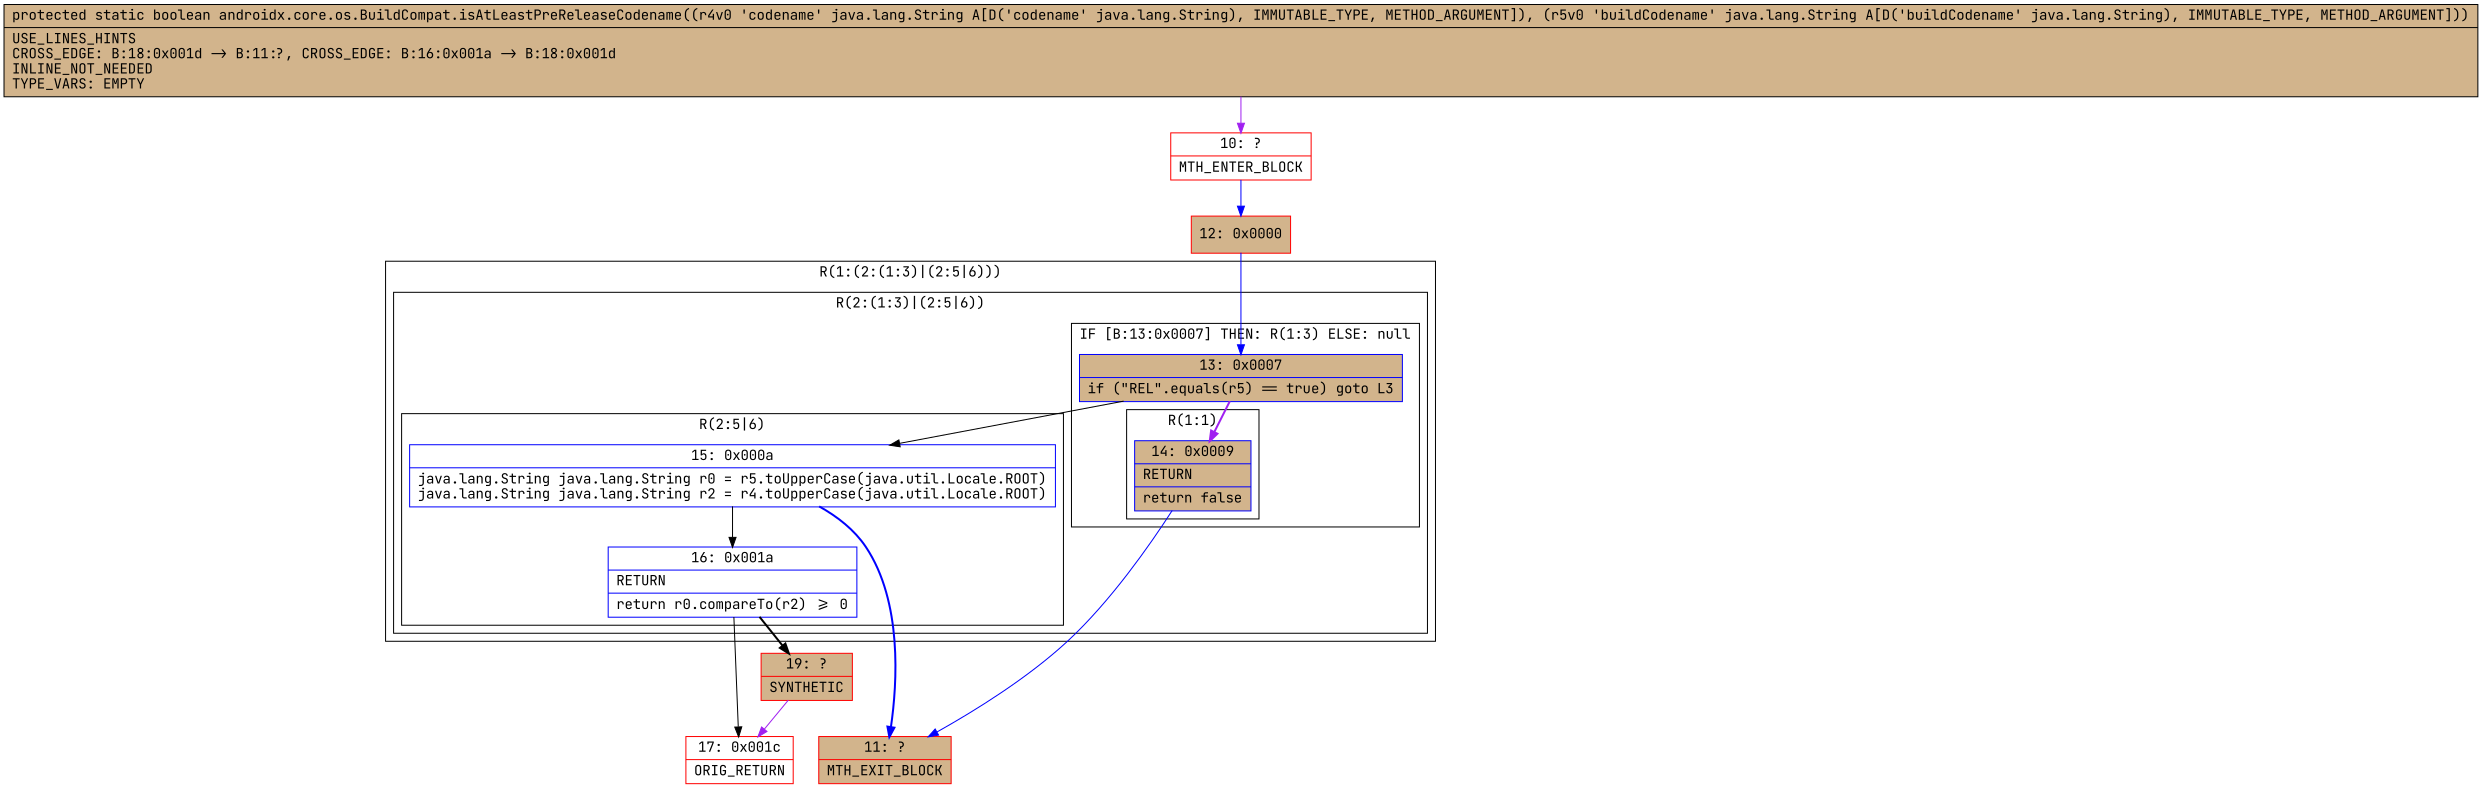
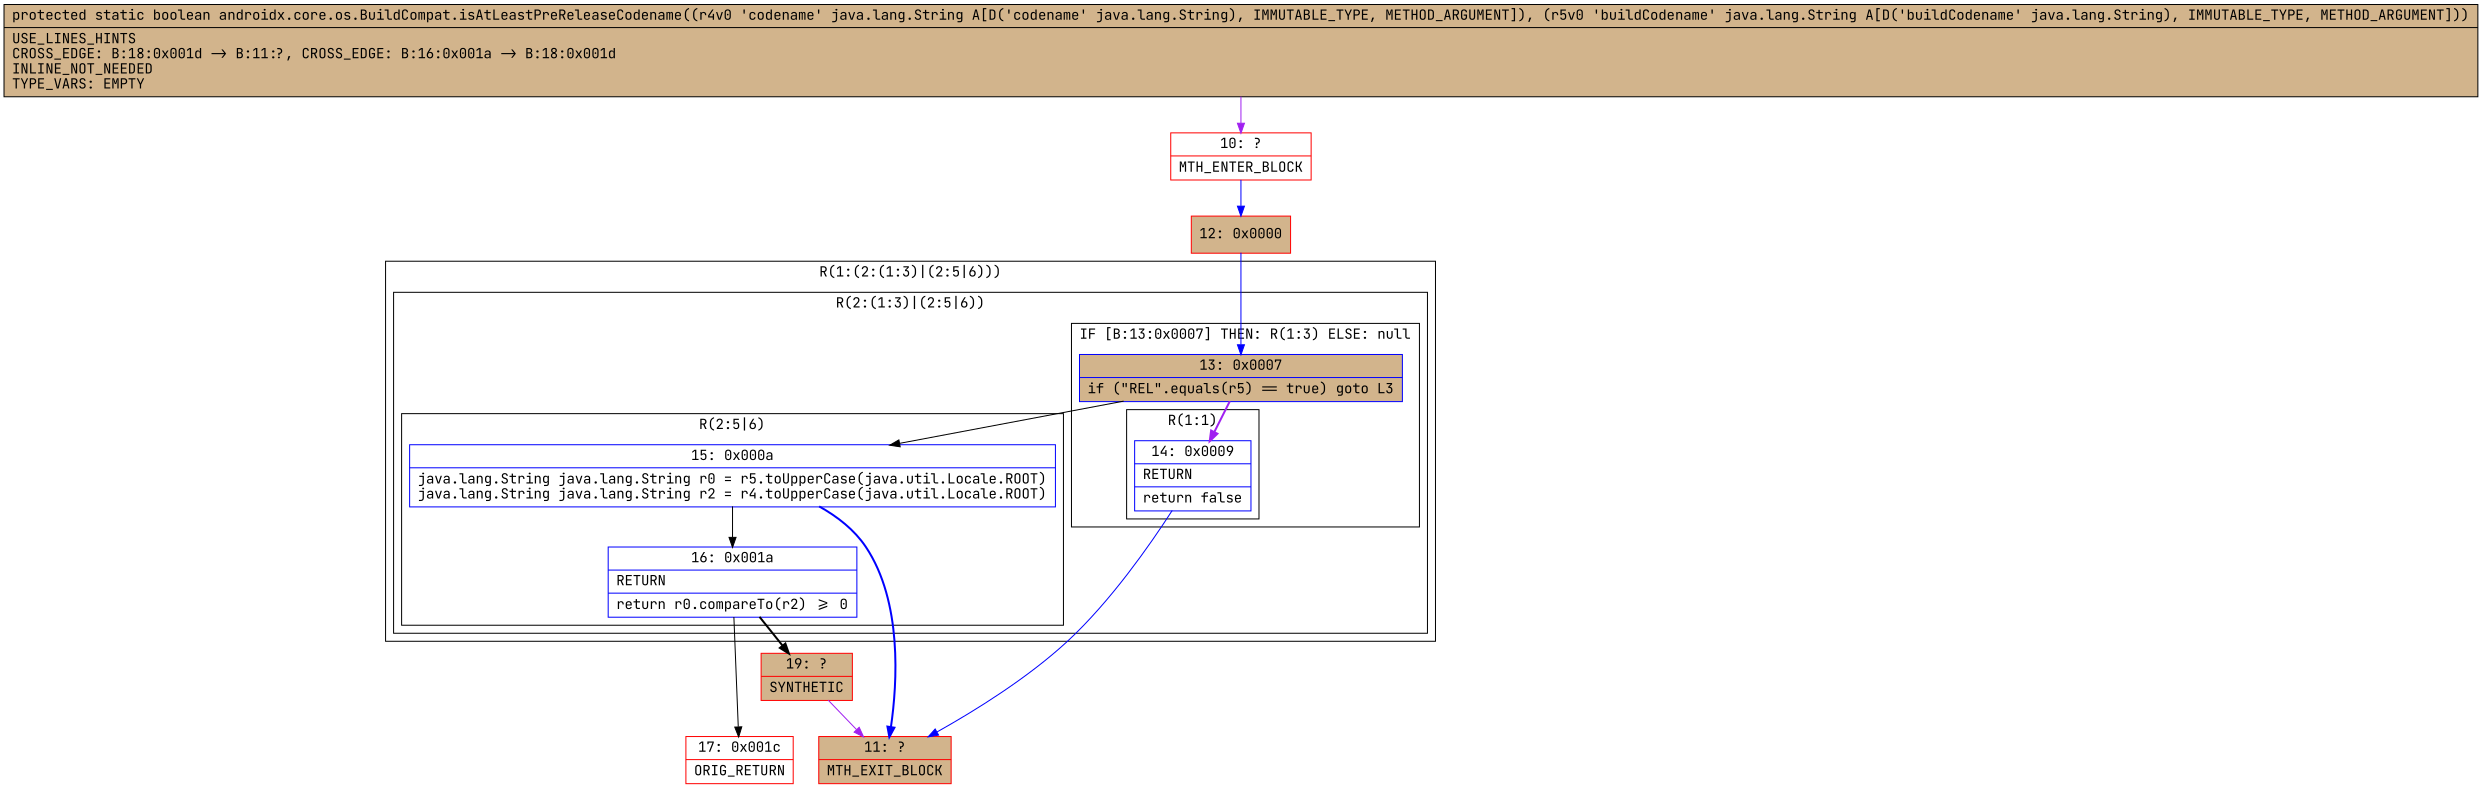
(1193, 476) -> (1193, 476)
(776, 715) -> (842, 715)
